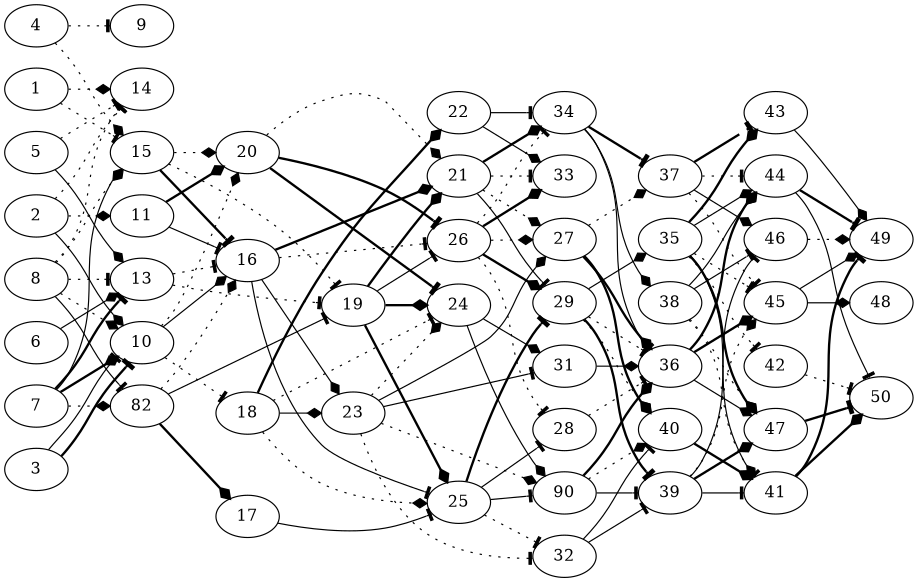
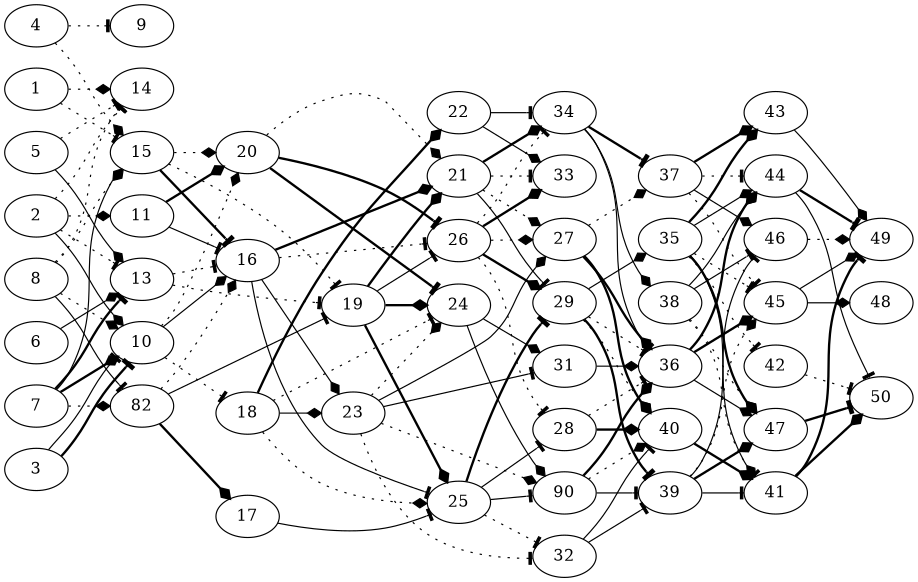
(717, 148) -> (717, 148)
(81, 279) -> (84, 244)
none -> (609, 430)
